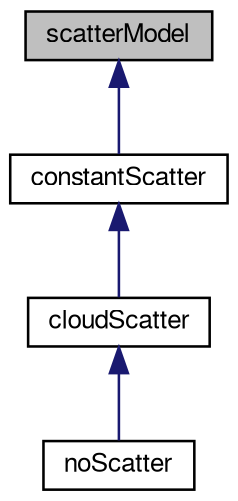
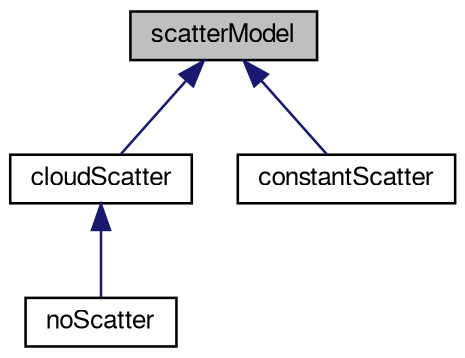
(119, 264) -> (153, 117)
